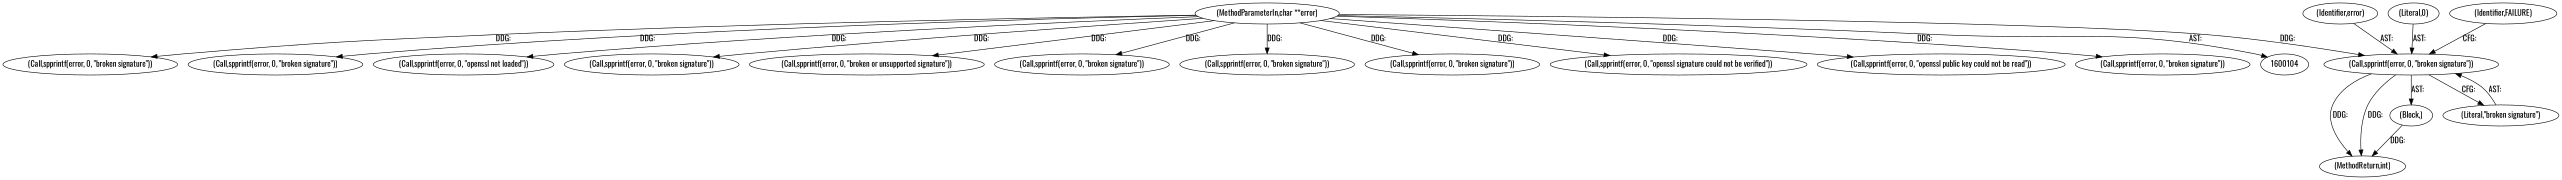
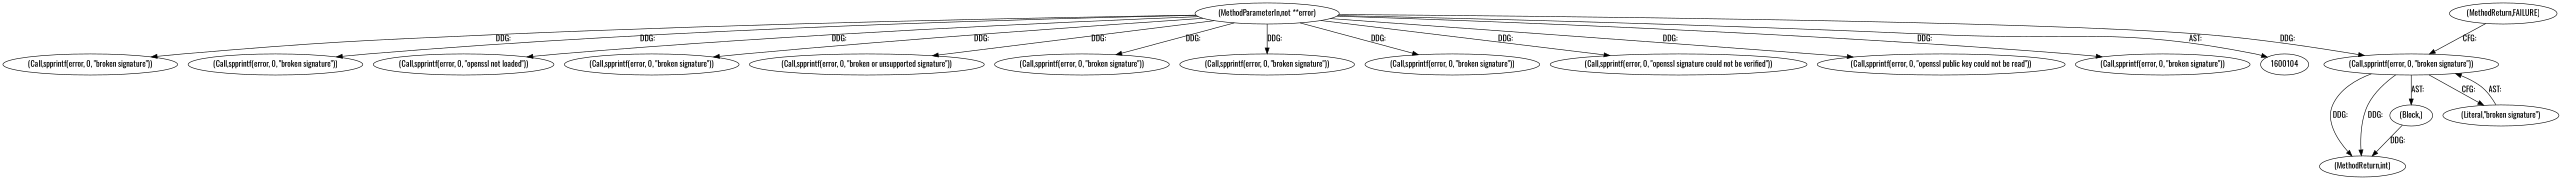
(1267, 13) -> (1267, 13)
(2340, 13) -> none
(2414, 13) -> none
(2503, 13) -> (2503, 13)
